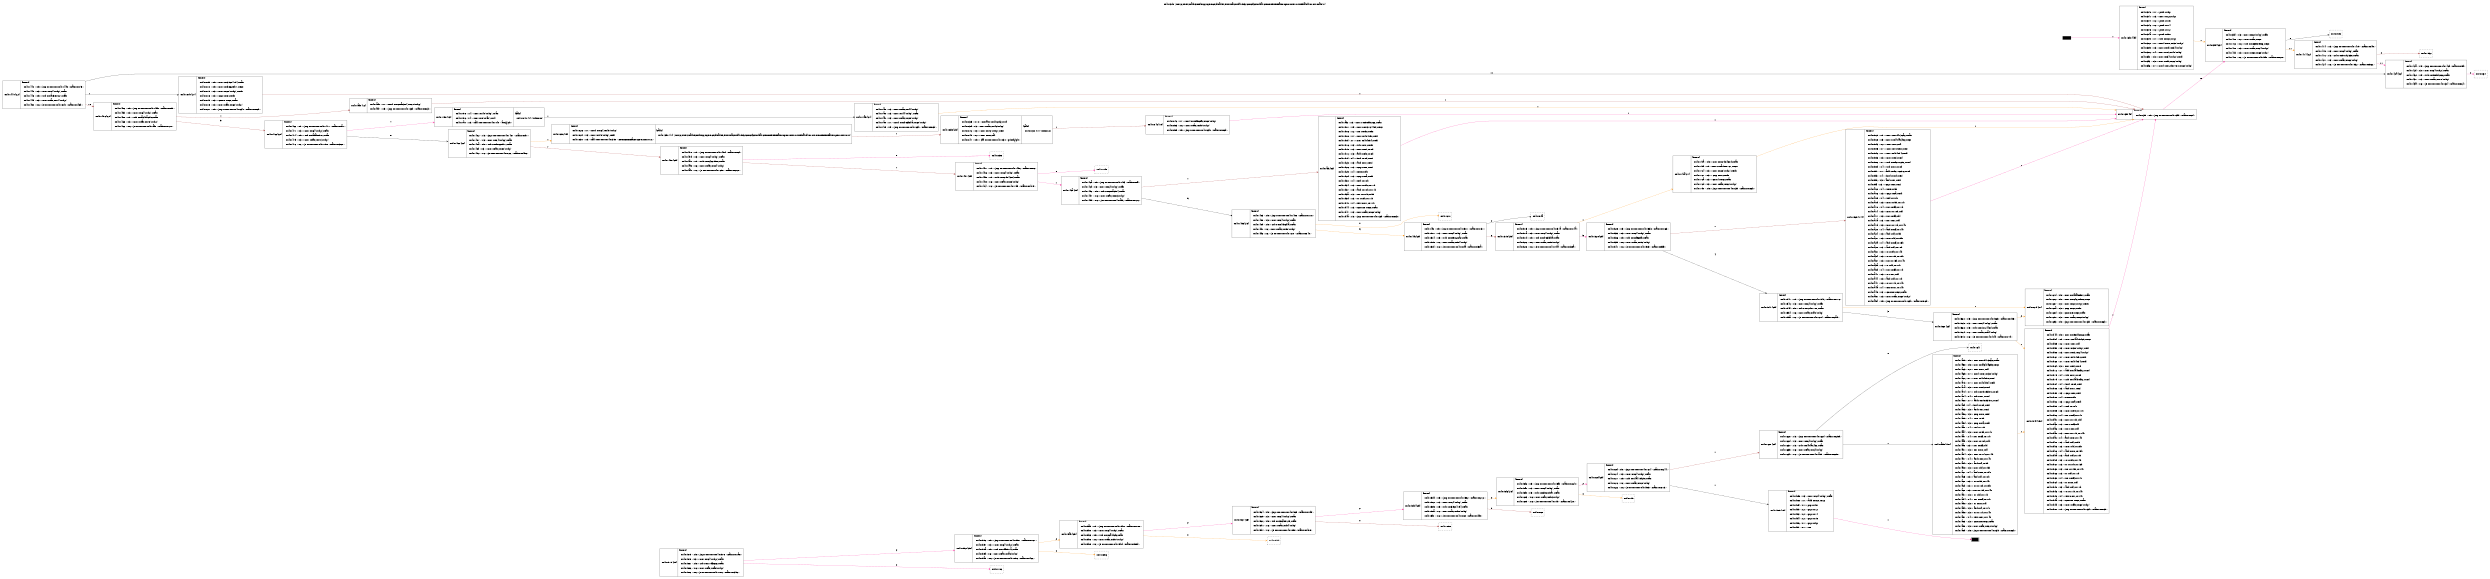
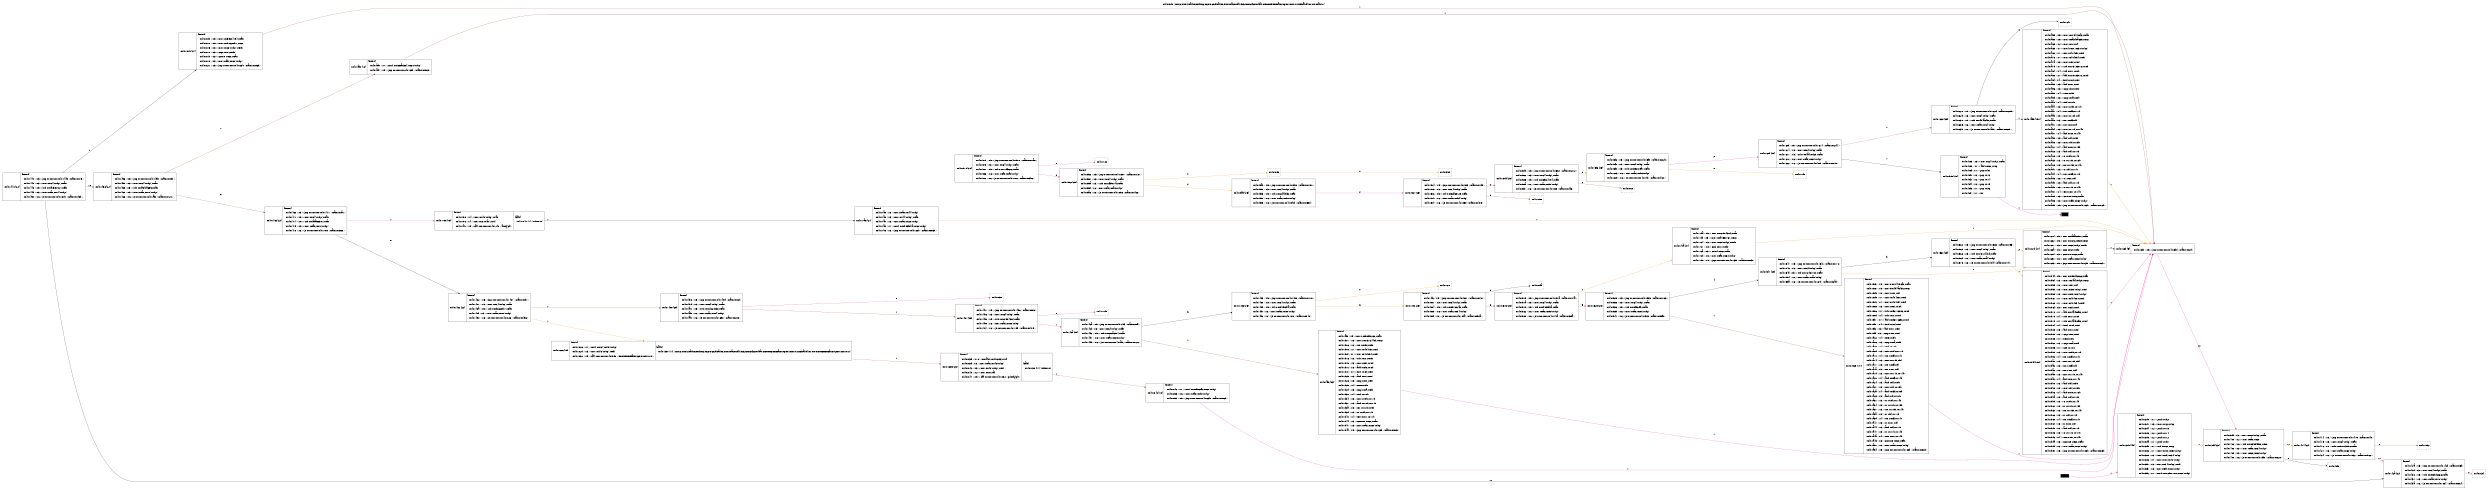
none -> (2110, 249)
(2020, 433) -> (2129, 212)
(1204, 538) -> (1359, 172)
